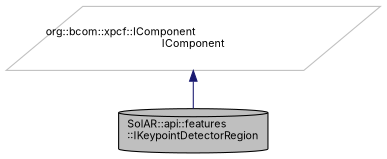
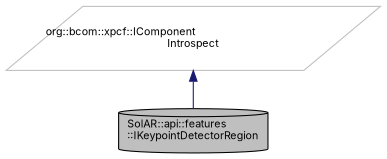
(193, 38) -> (193, 38)
